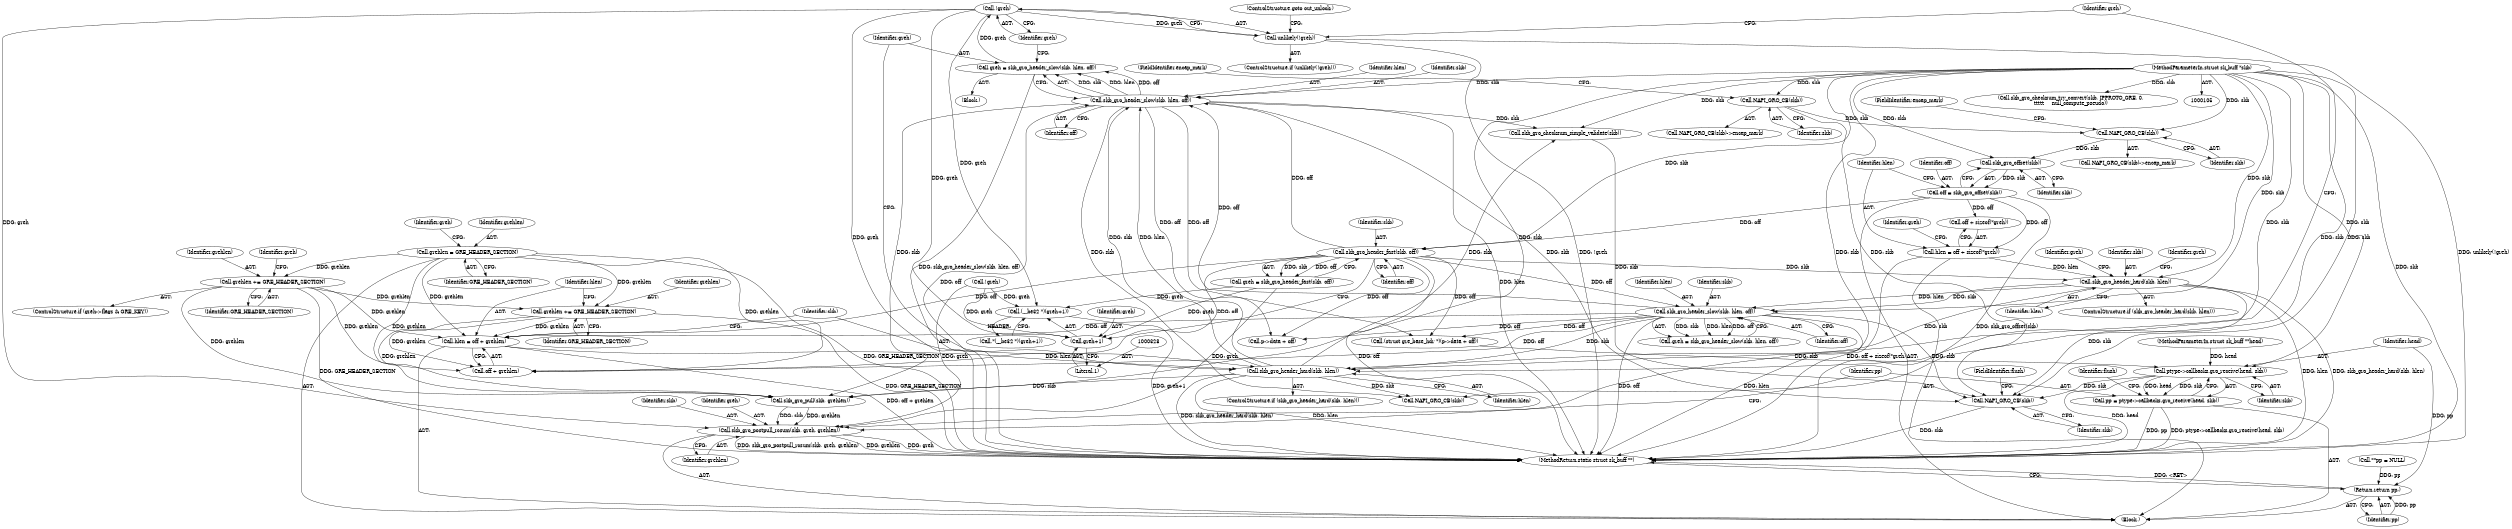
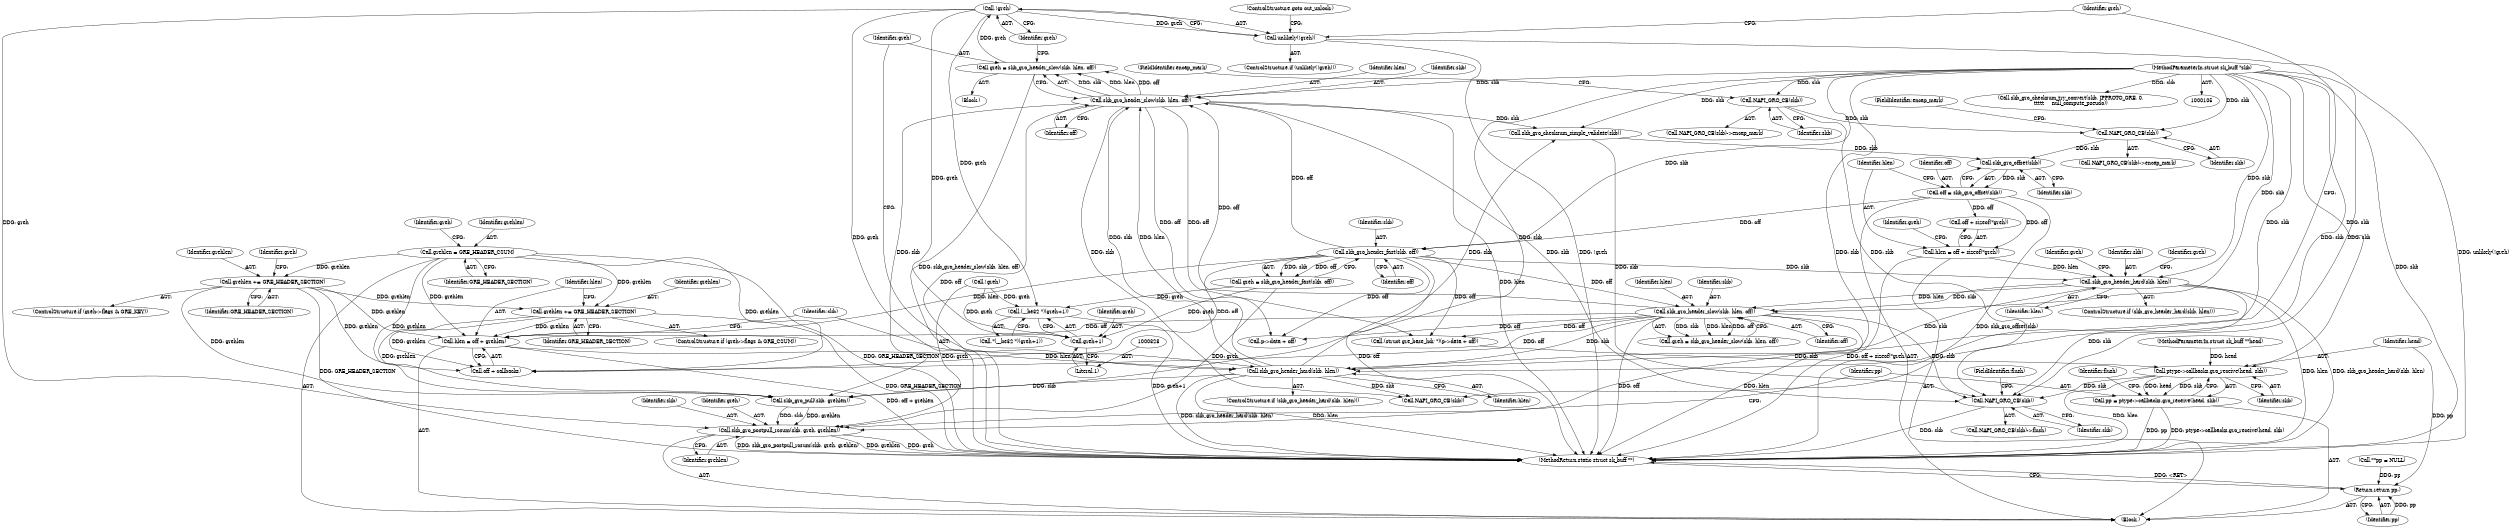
(1914, 78) -> (1798, 148)
(467, 253) -> (467, 253)
(986, 297) -> (986, 297)
(1259, 315) -> (1044, 330)
(1000, 327) -> (1000, 327)
none -> (736, 342)
(496, 372) -> (496, 372)
(2125, 416) -> (2125, 416)
none -> (2006, 431)
